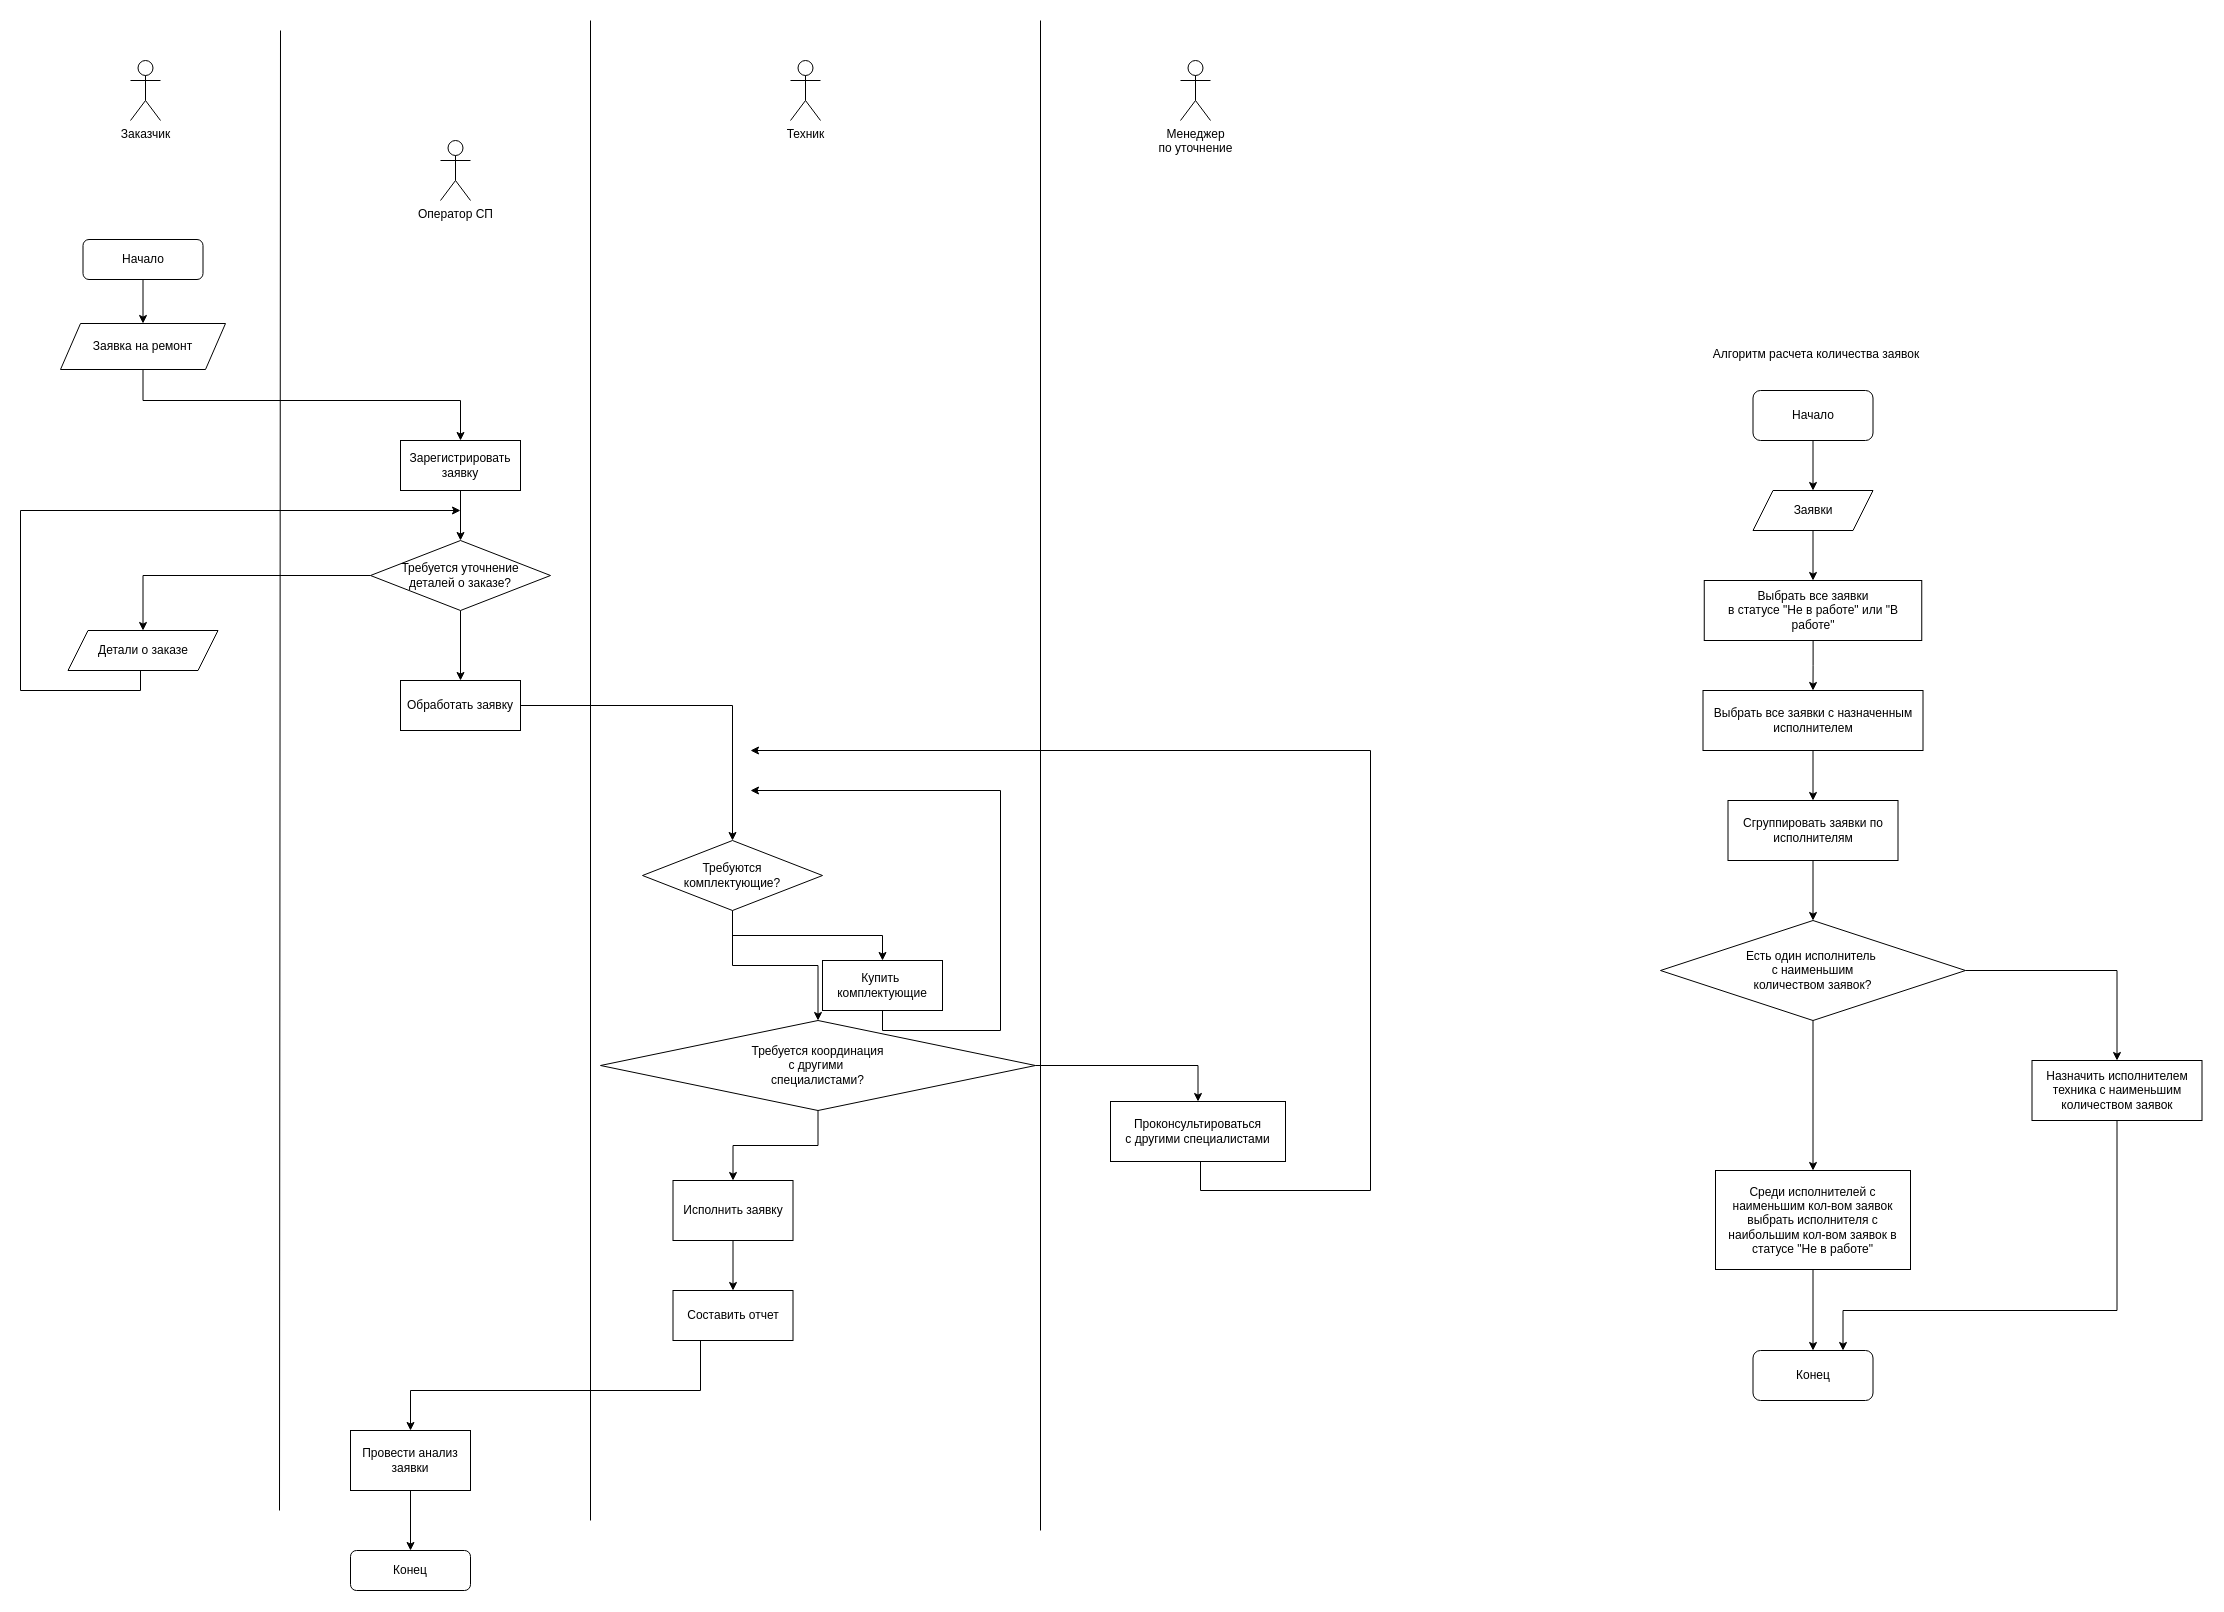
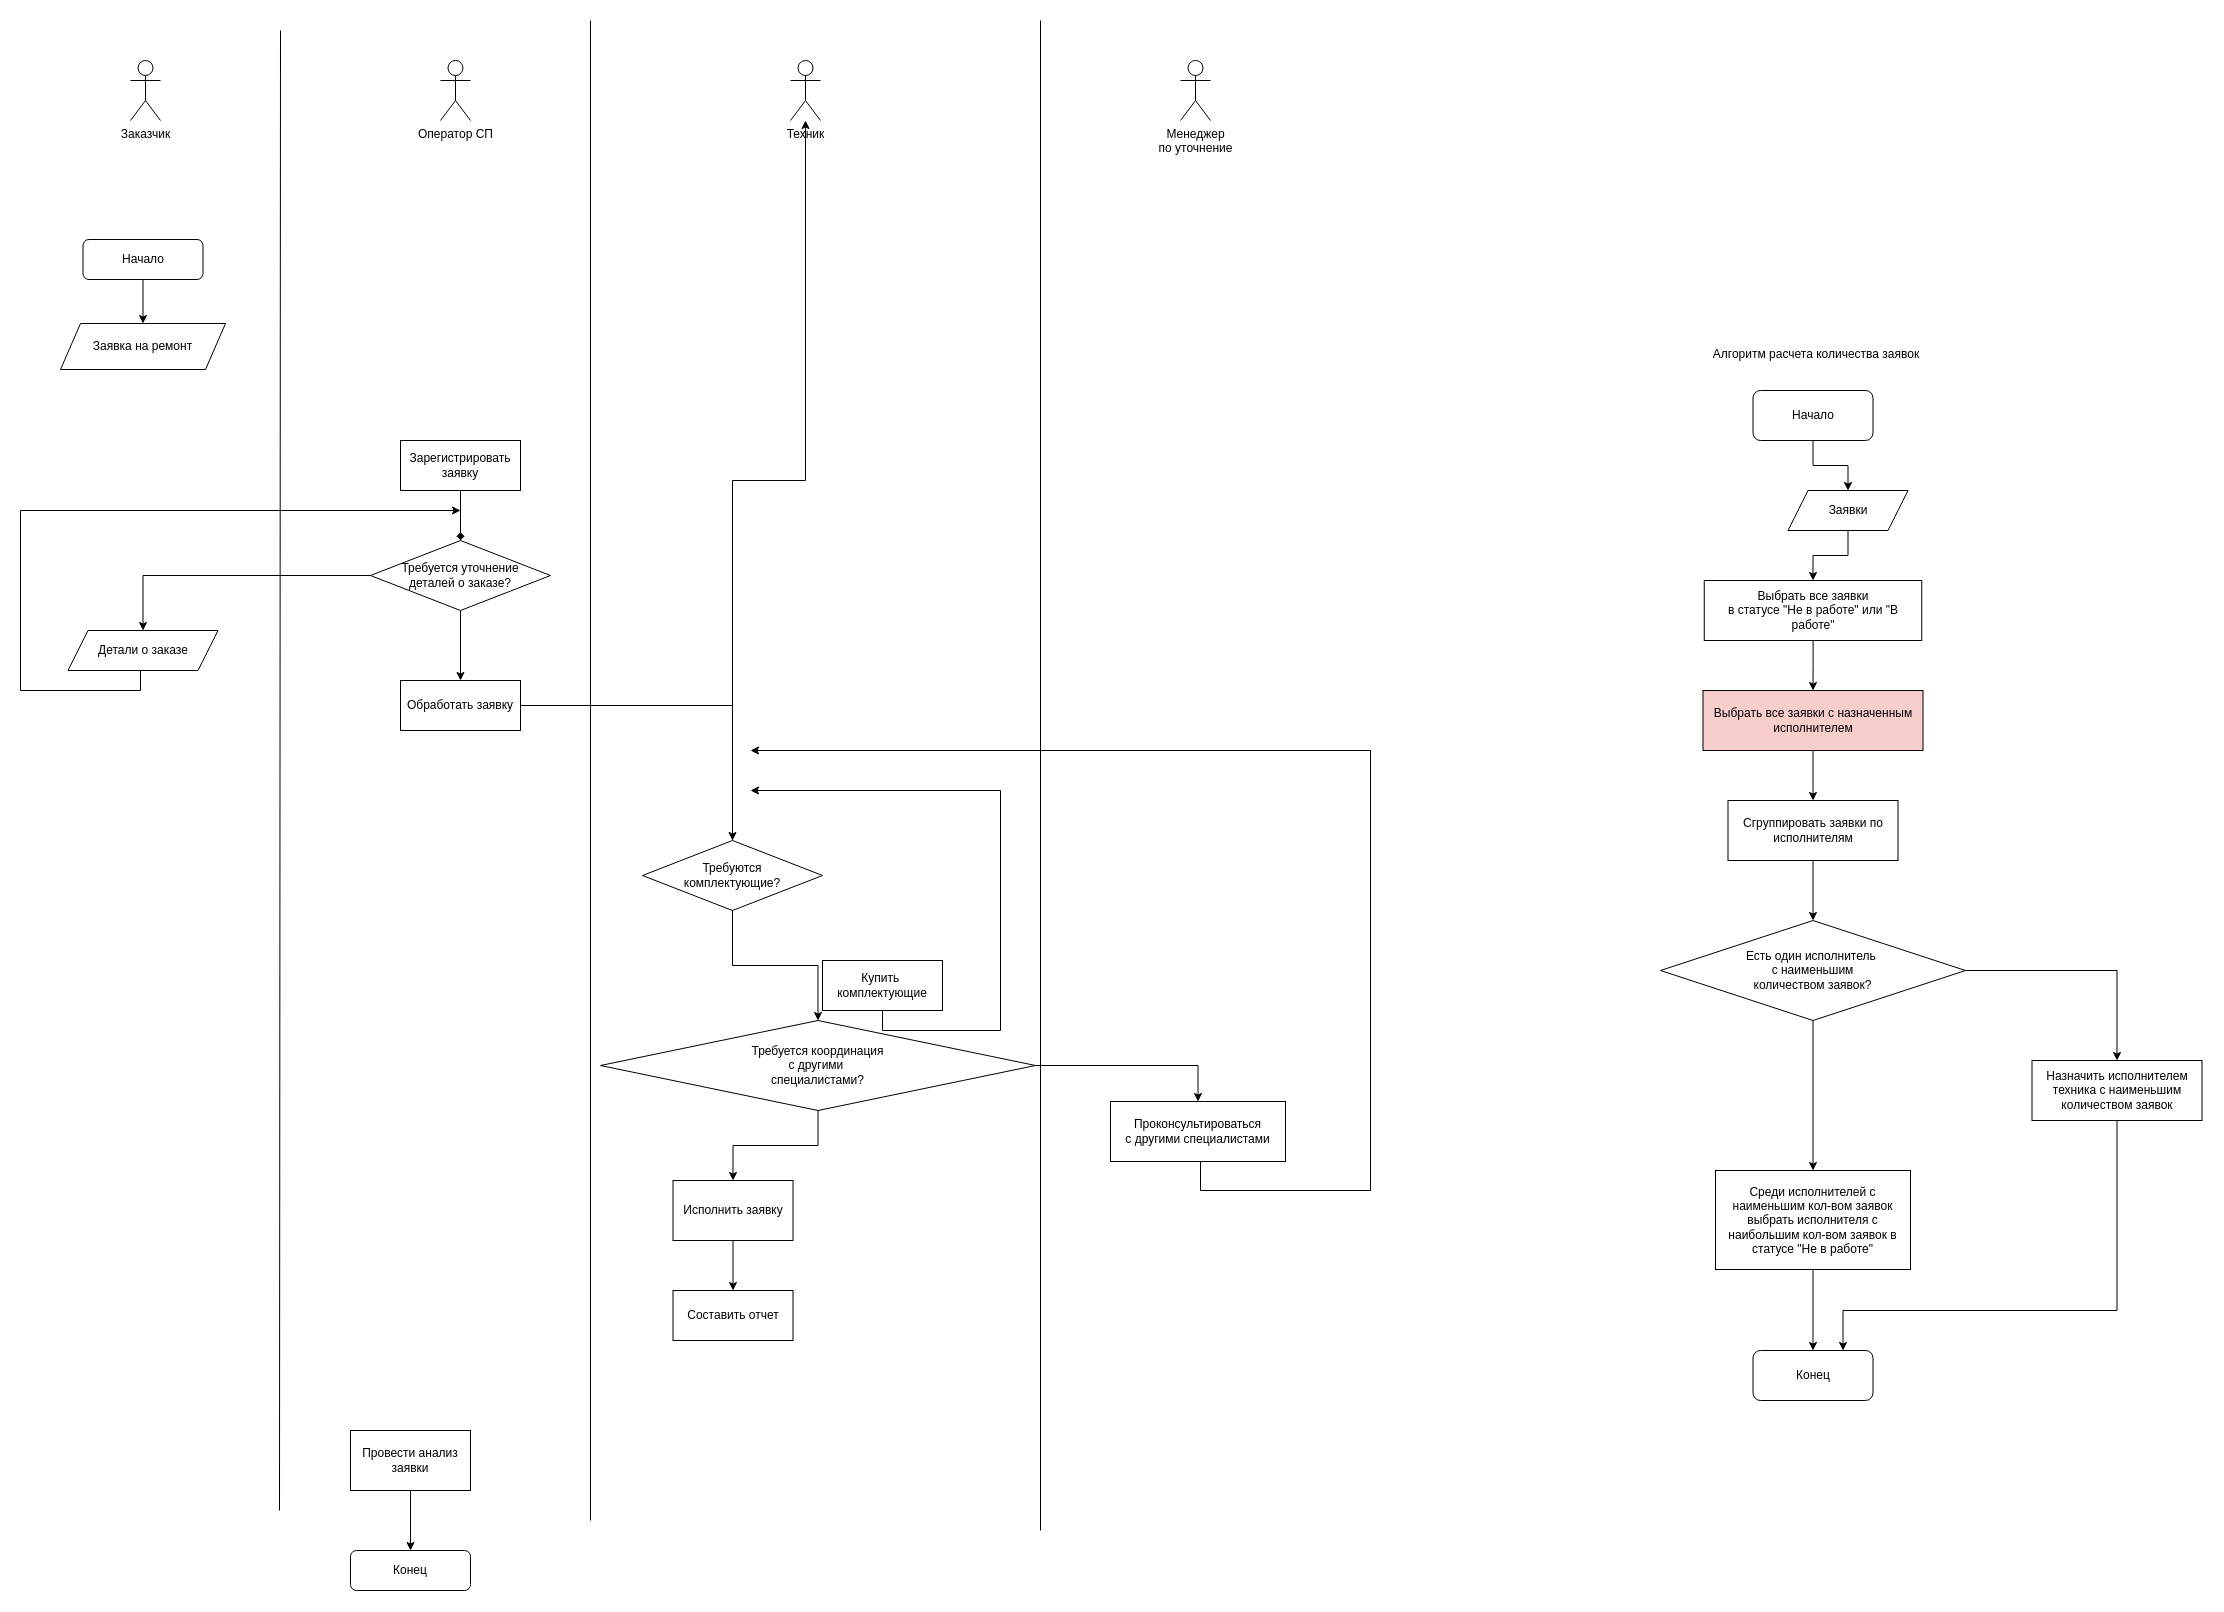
(456, 171) -> (456, 91)
(302, 401) -> none
(1813, 511) -> (1848, 511)
(461, 532) -> (461, 532)
(1813, 721) -> (1813, 721)
(817, 936) -> (806, 451)
(565, 1391) -> none
